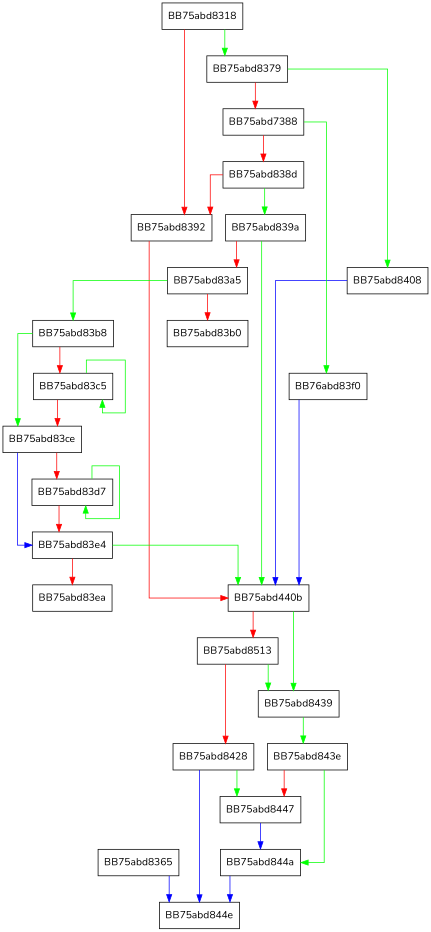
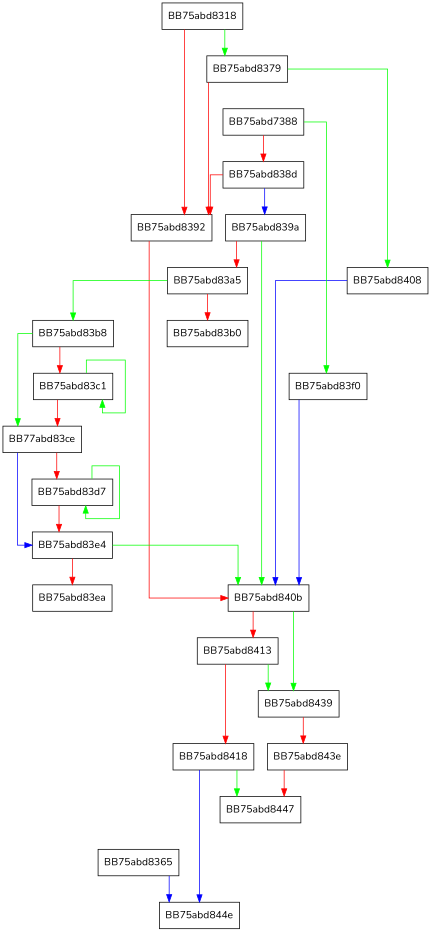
(255, 92) -> (209, 145)
(265, 198) -> (265, 198)
(73, 386) -> (73, 386)
(328, 386) -> (328, 386)
(42, 439) -> (42, 439)
(269, 598) -> (269, 598)
(238, 651) -> (238, 651)
(303, 727) -> (303, 727)
(213, 757) -> (213, 757)
(260, 863) -> none
